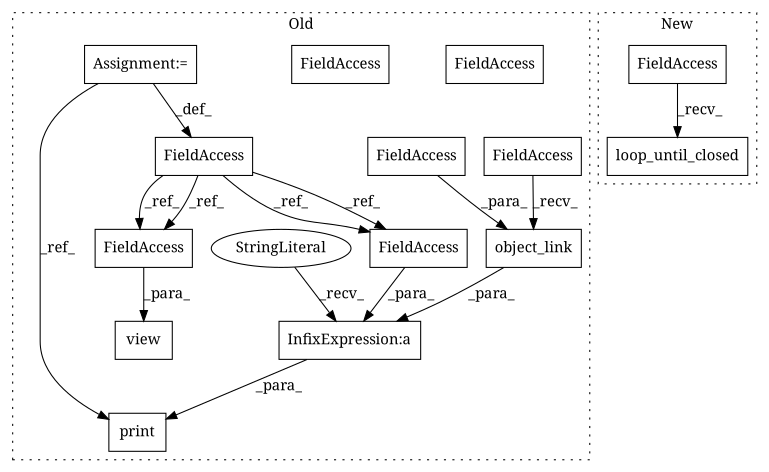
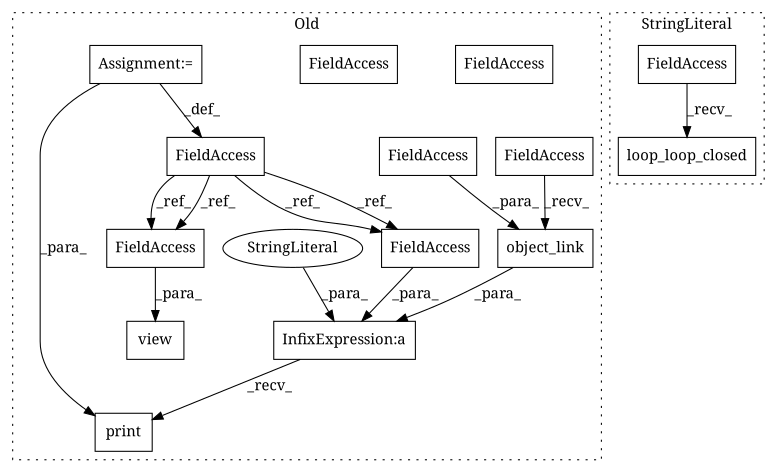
(678, 25) -> (687, 25)
(678, 156) -> (687, 156)
(58, 248) -> (64, 248)
(342, 294) -> (345, 294)
(280, 386) -> (270, 386)
